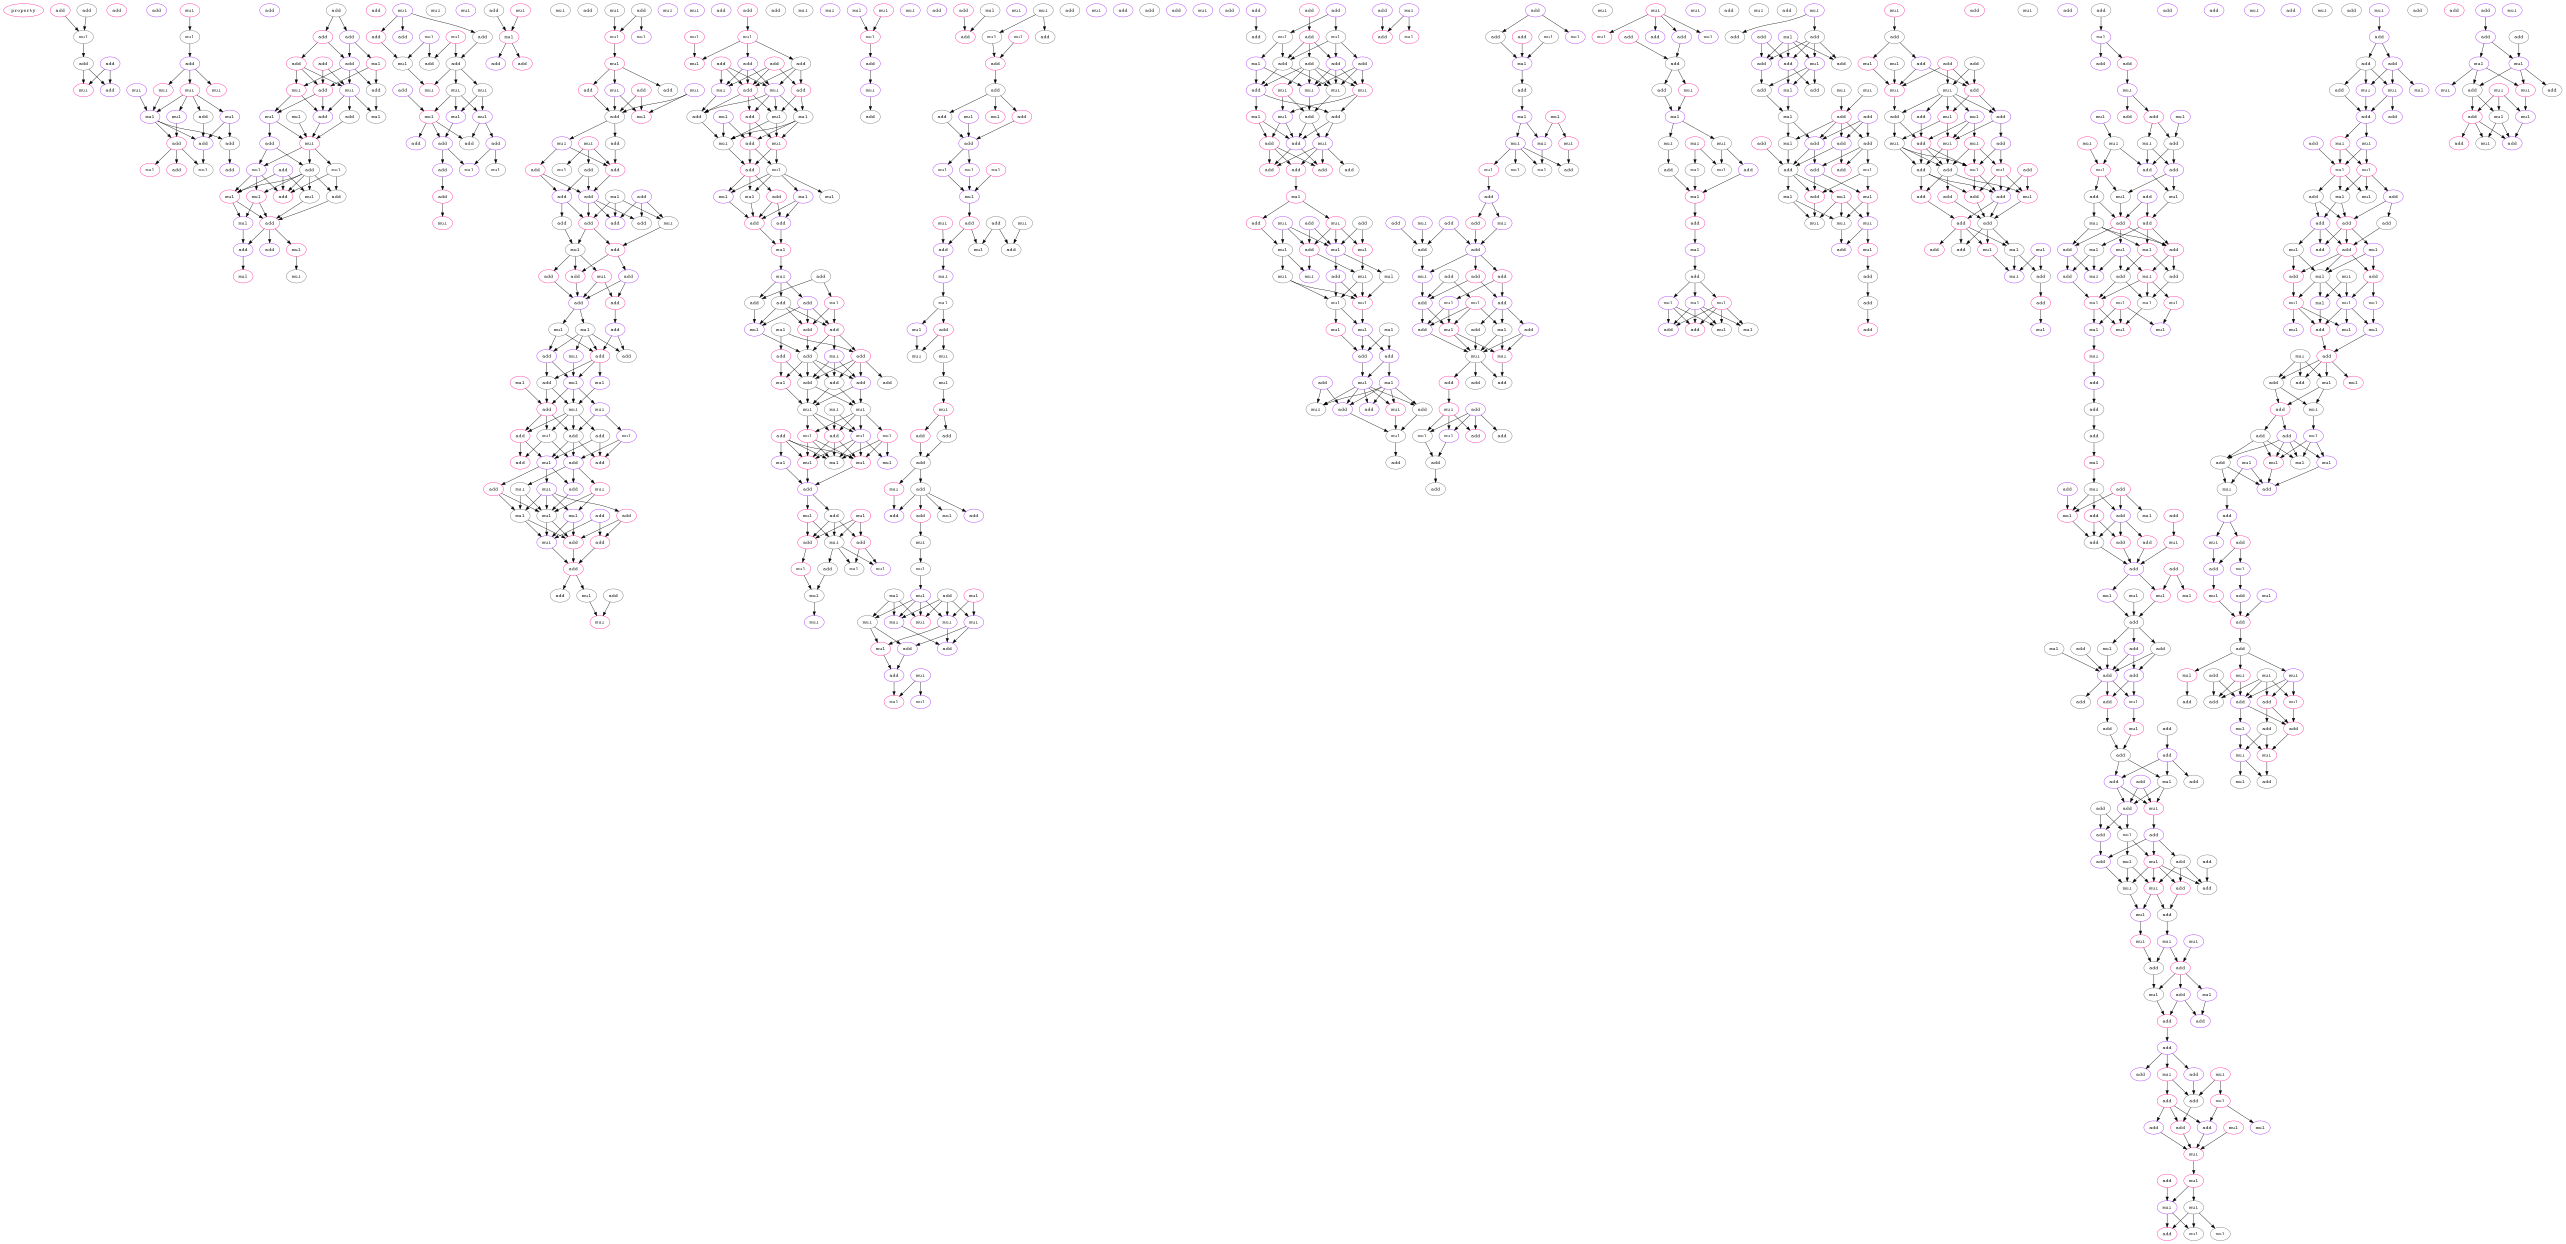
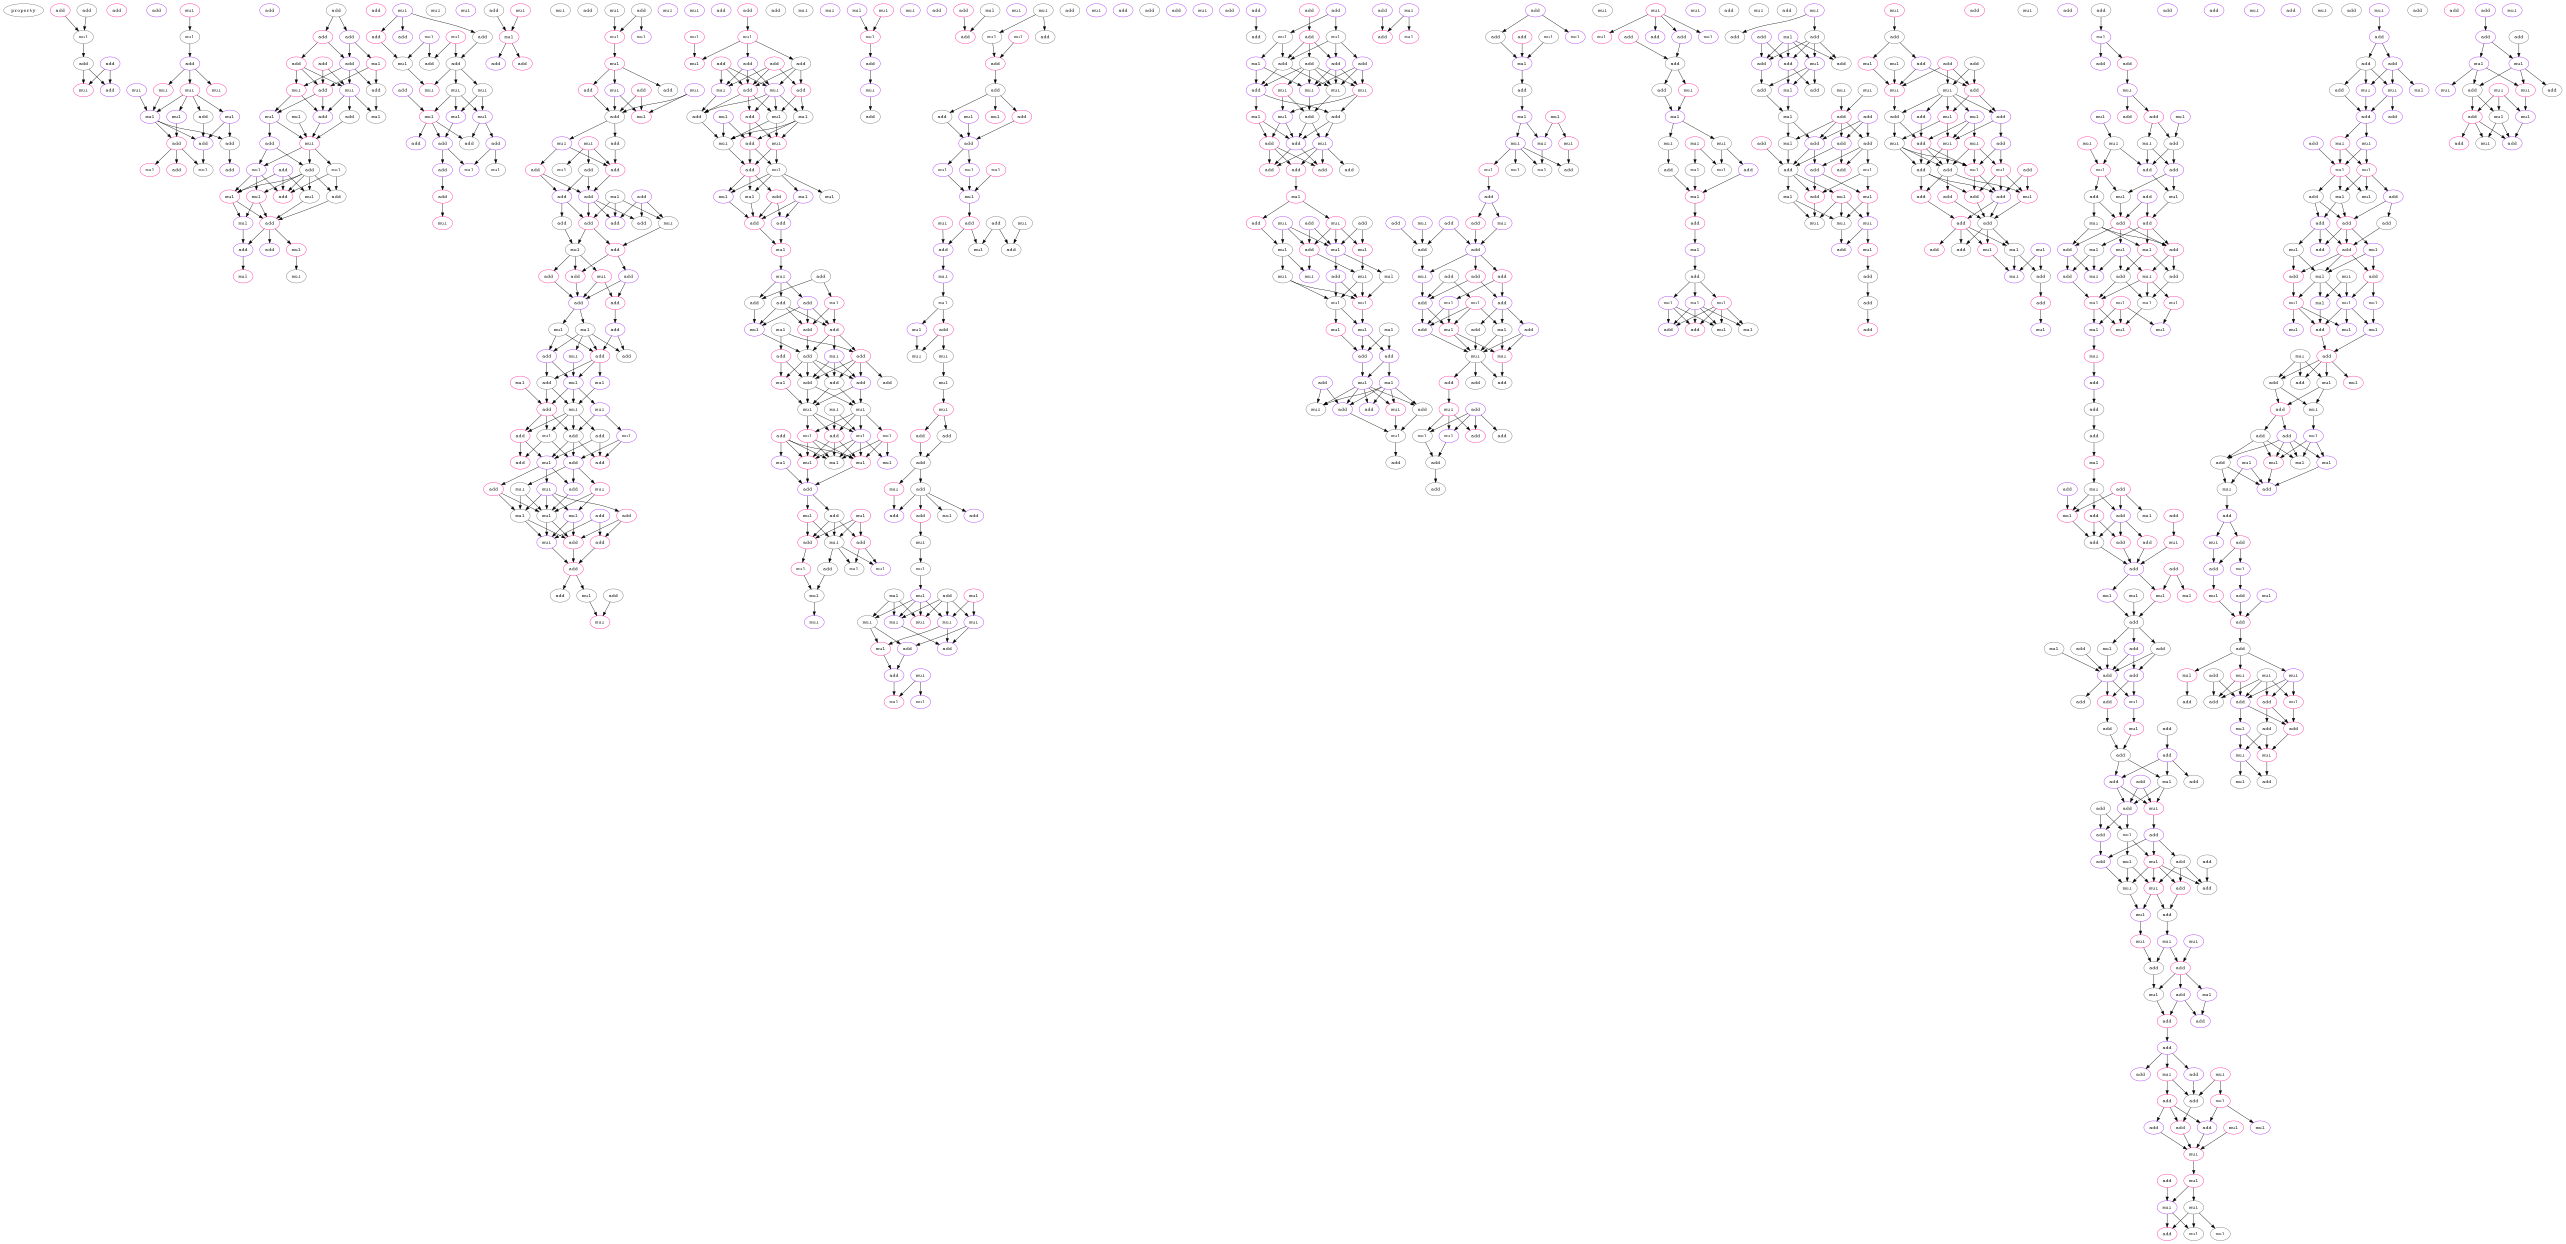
(24, 10) -> (24, 10)
